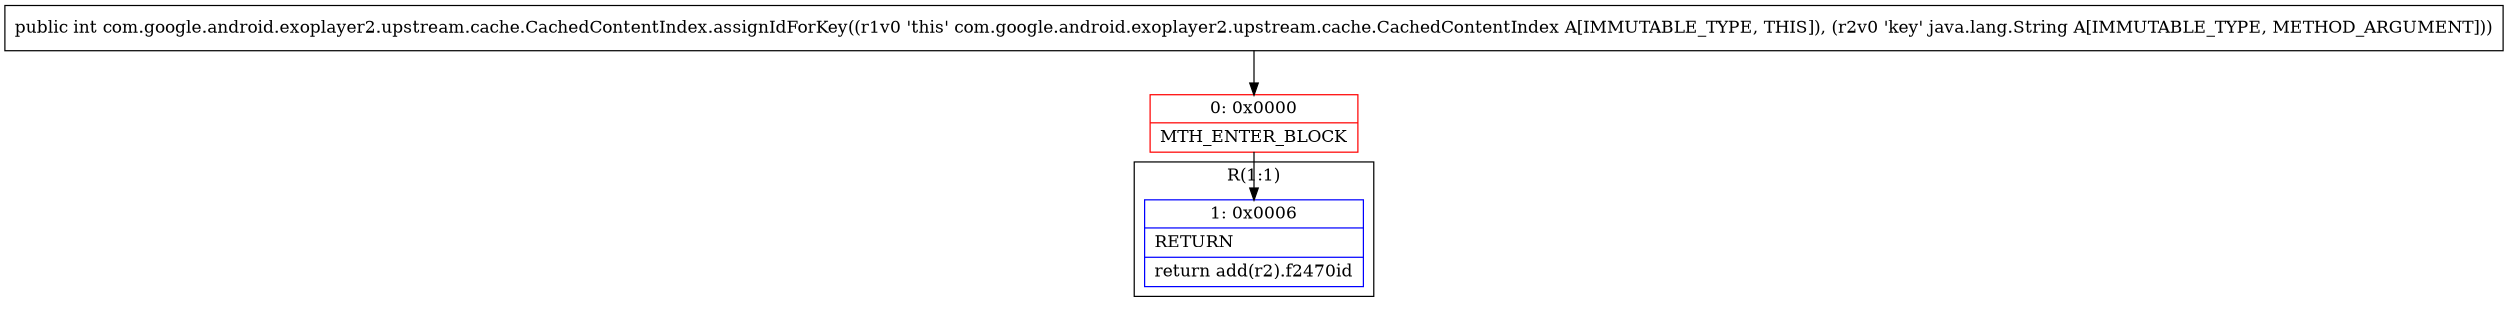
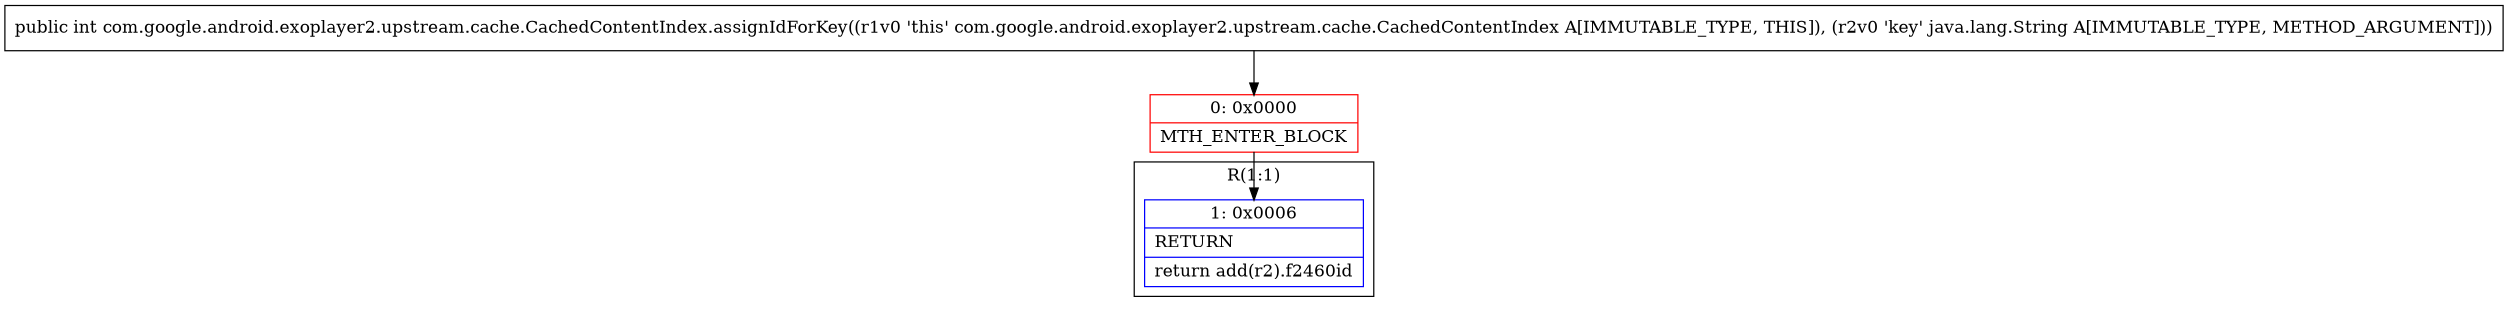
(1254, 271) -> (1254, 271)
